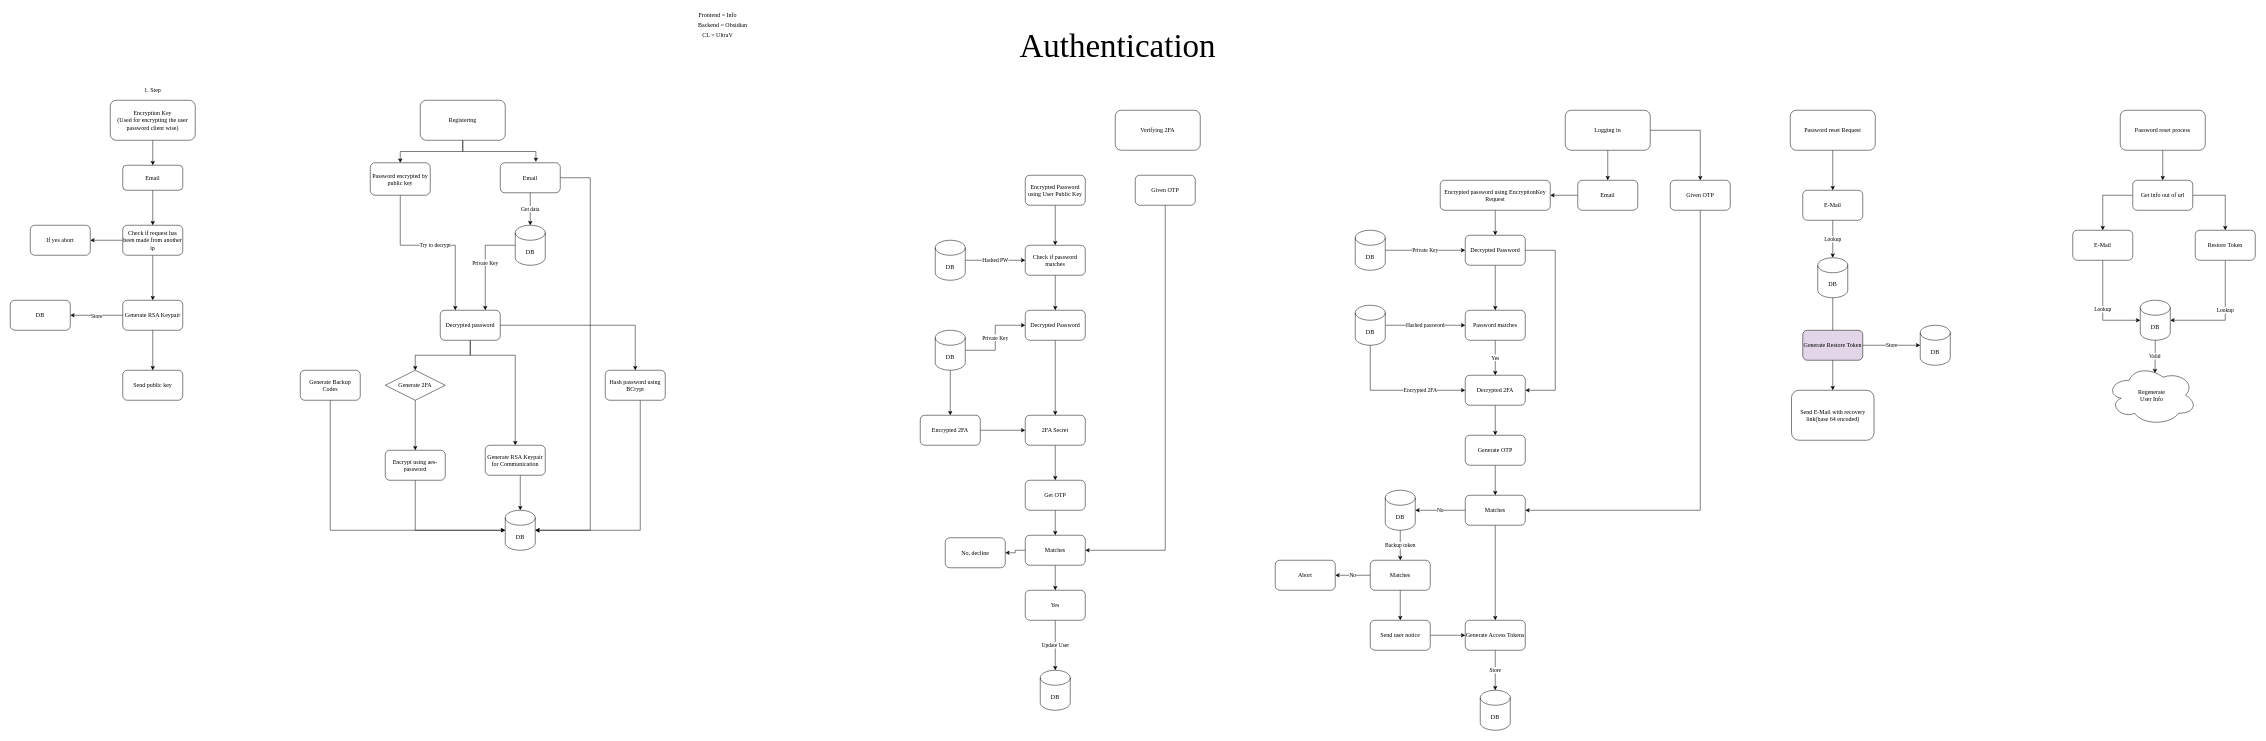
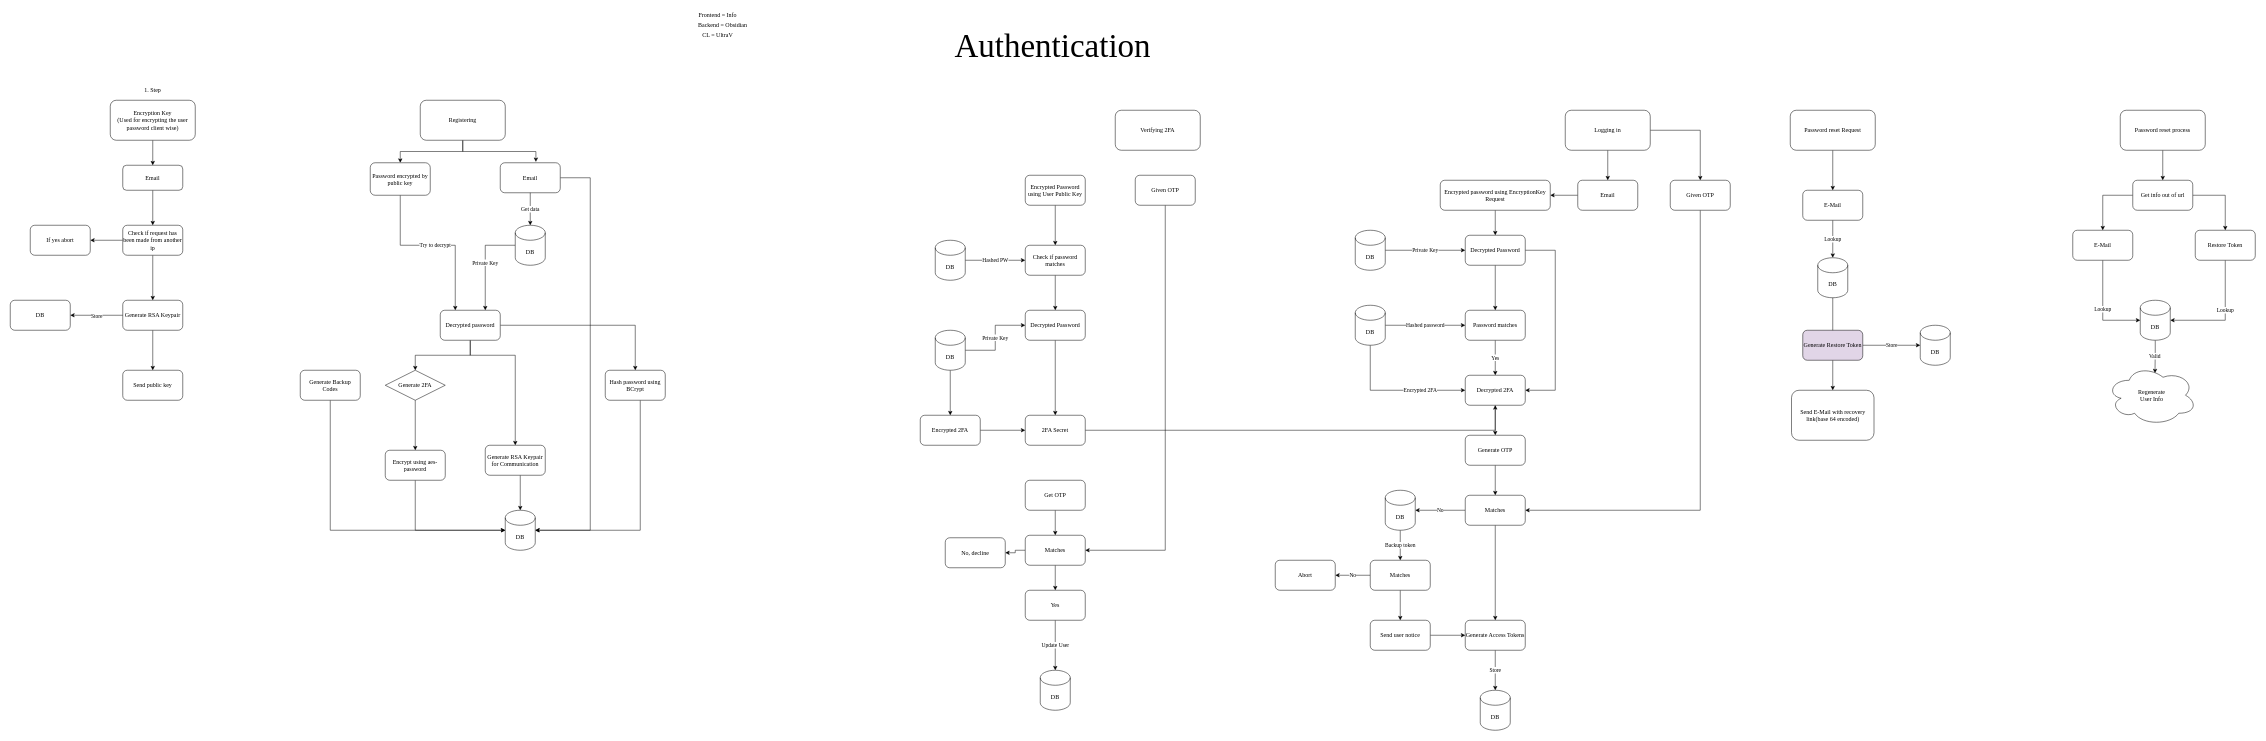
(1118, 45) -> (1053, 45)
(1055, 475) -> (1289, 430)
